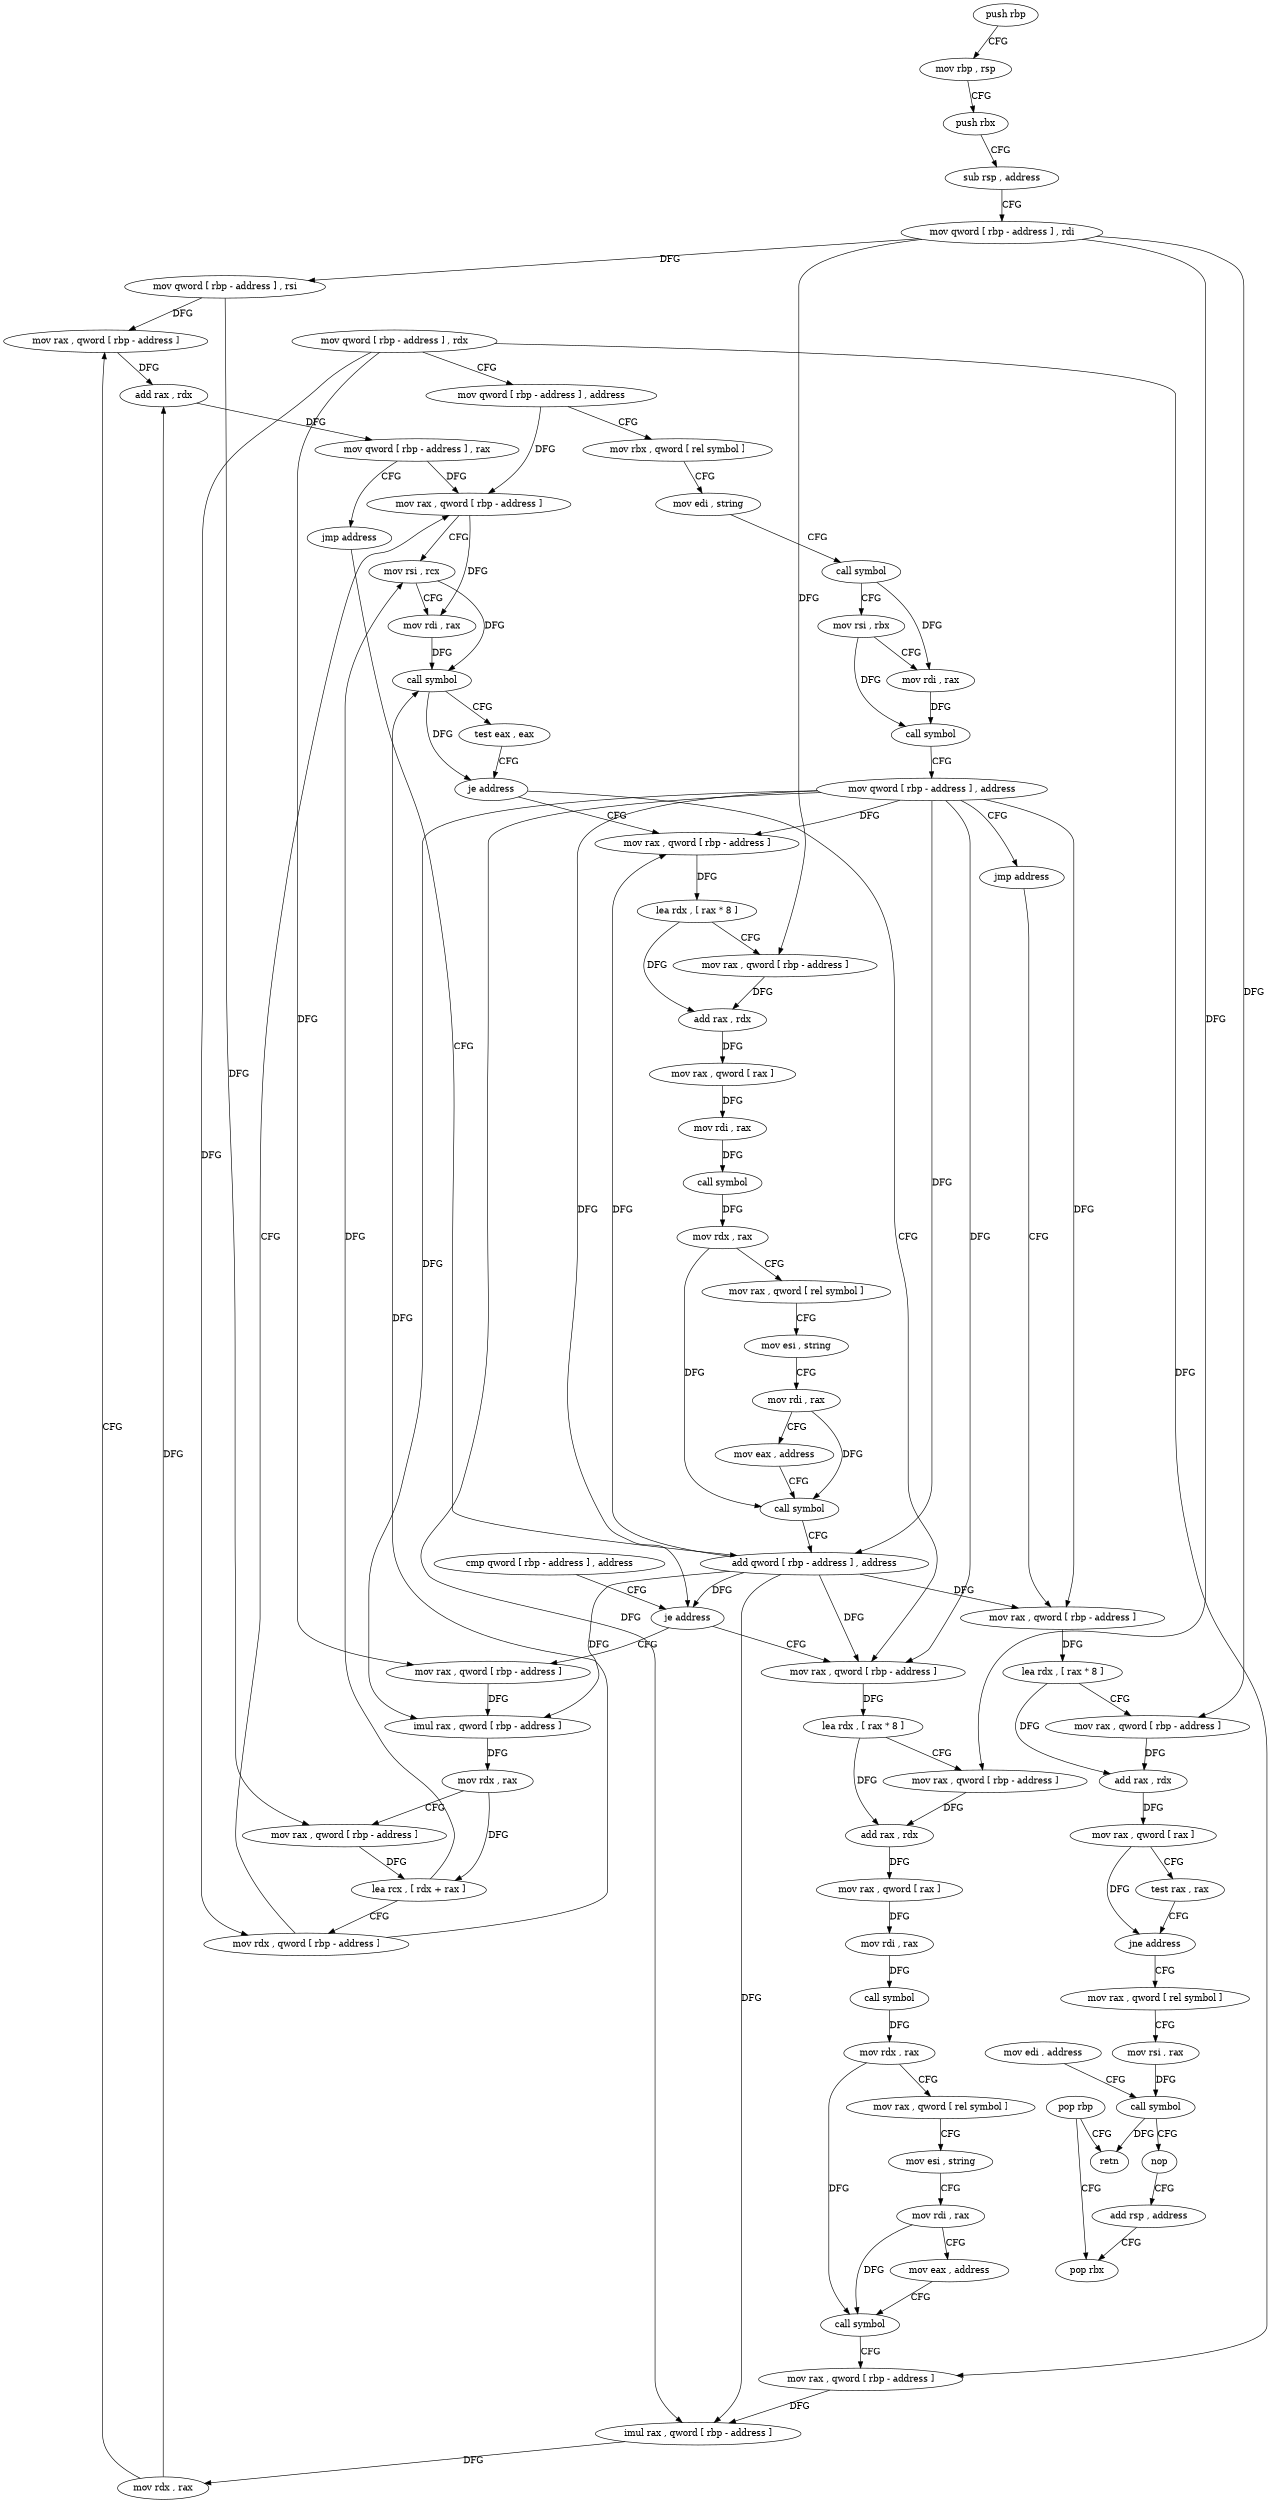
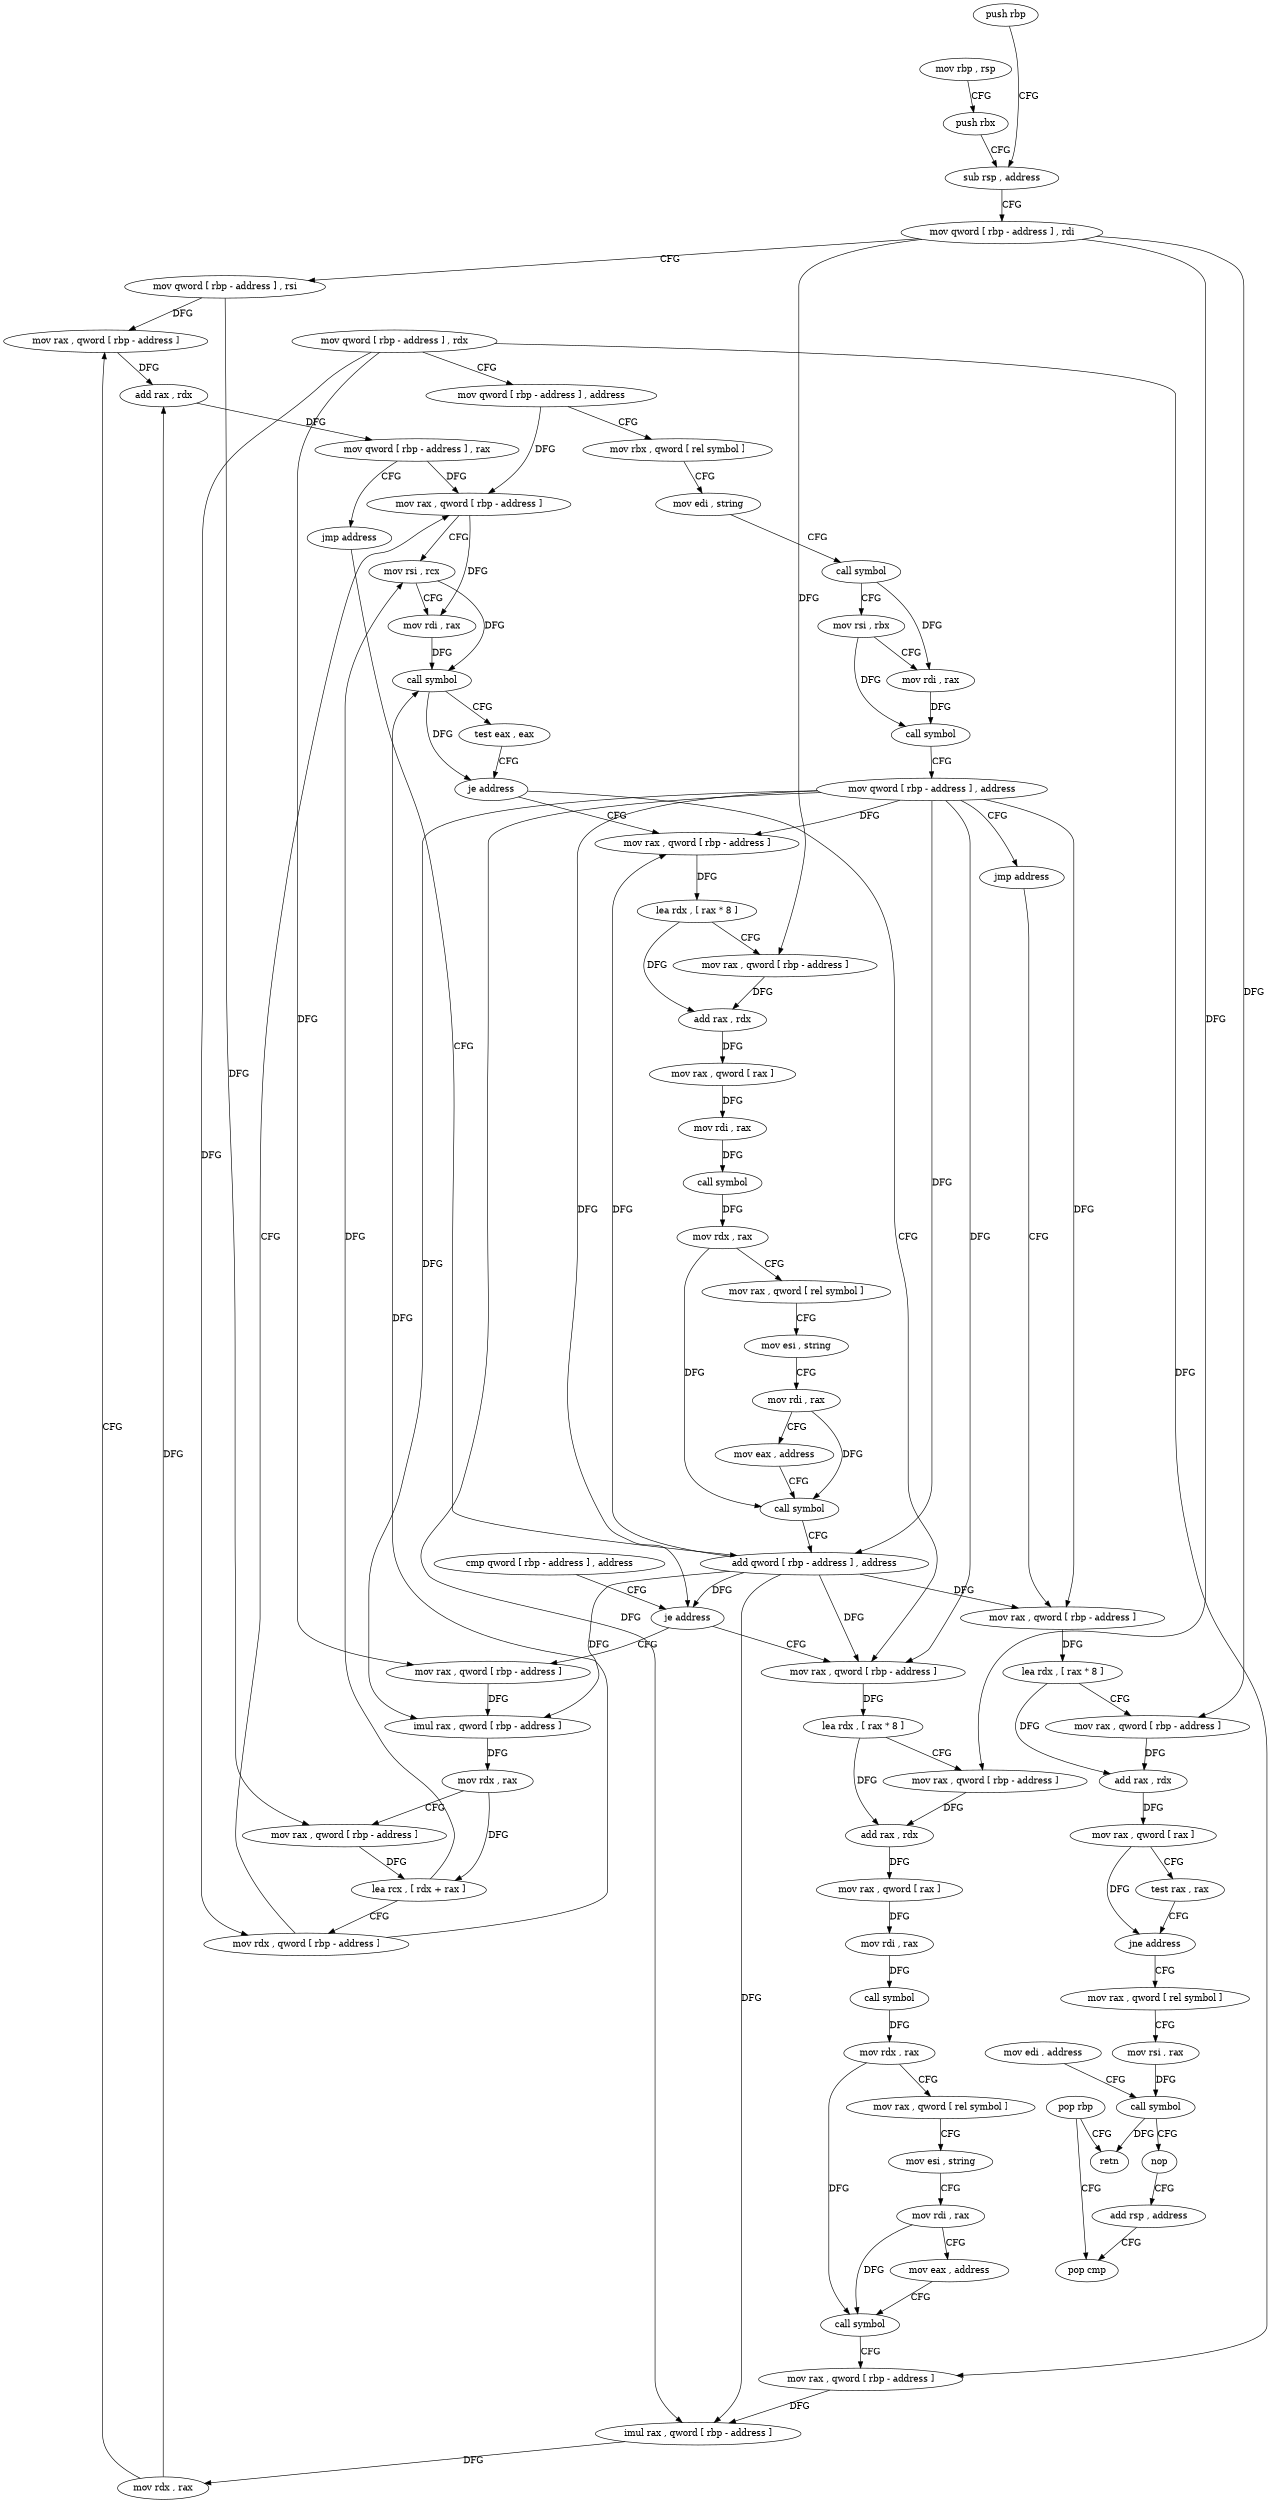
(988, 40) -> (1019, 93)
(670, 260) -> (670, 260)
(1087, 2271) -> (1087, 2271)
